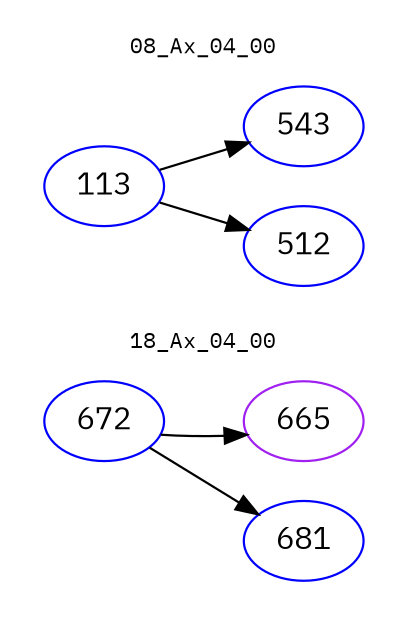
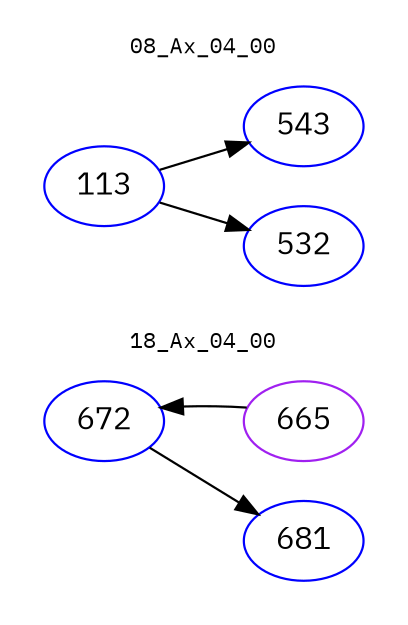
(304, 246) -> (304, 246)
(193, 436) -> (215, 406)
